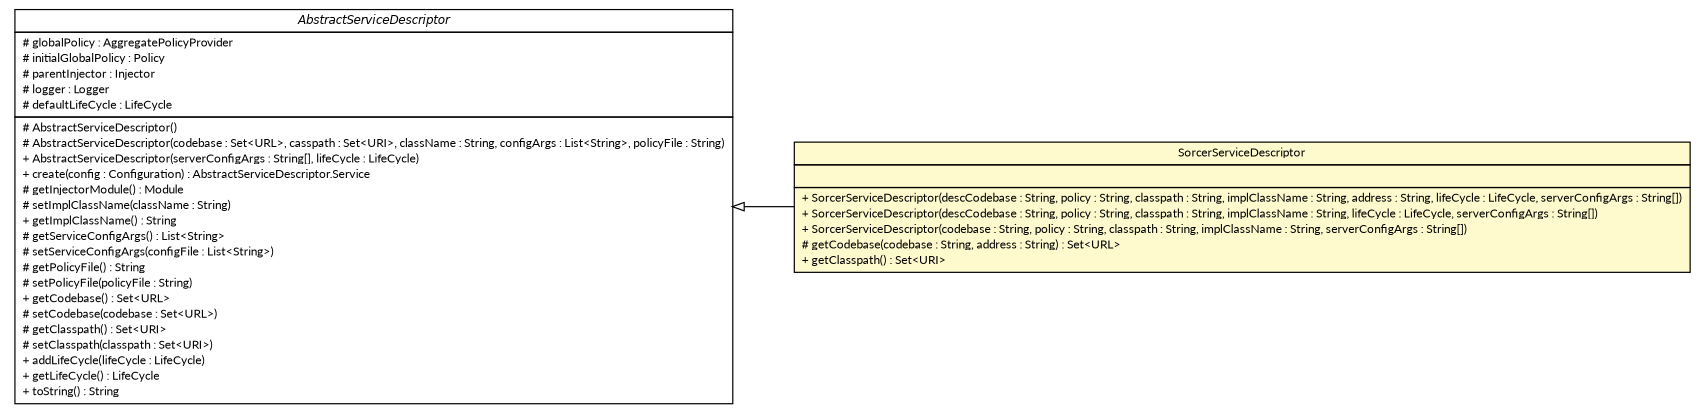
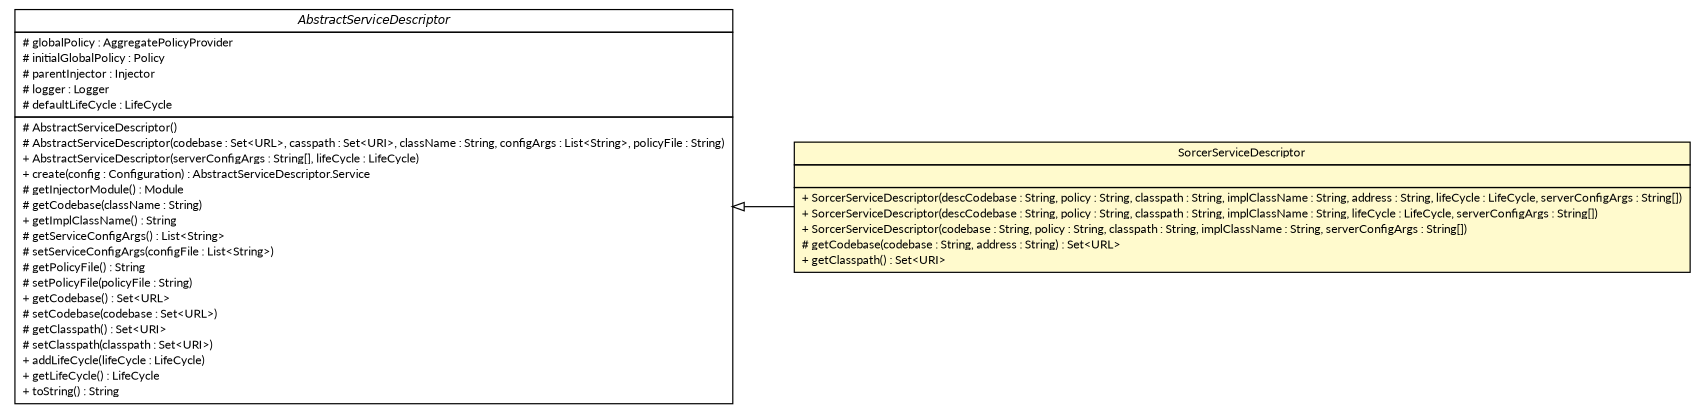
(127, 205) -> (113, 205)
